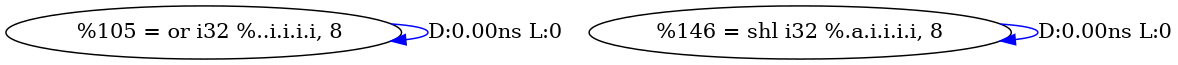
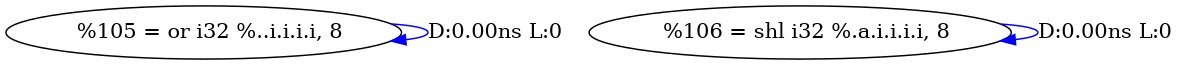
(800, 32) -> (800, 32)
